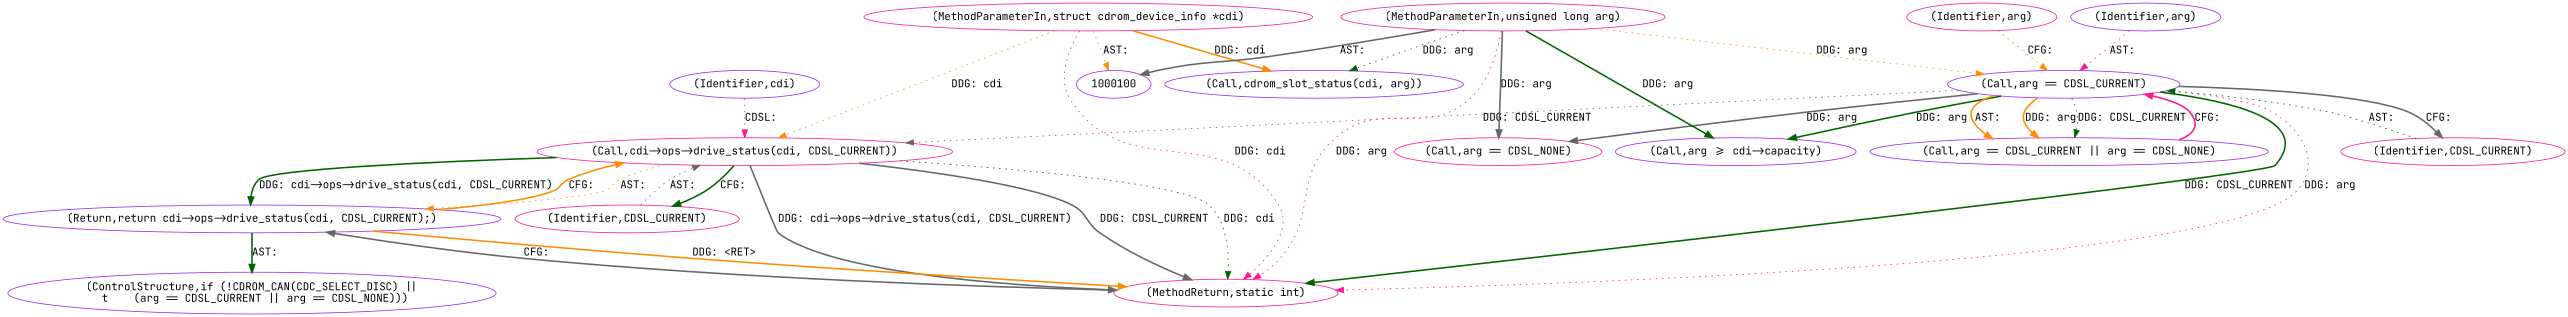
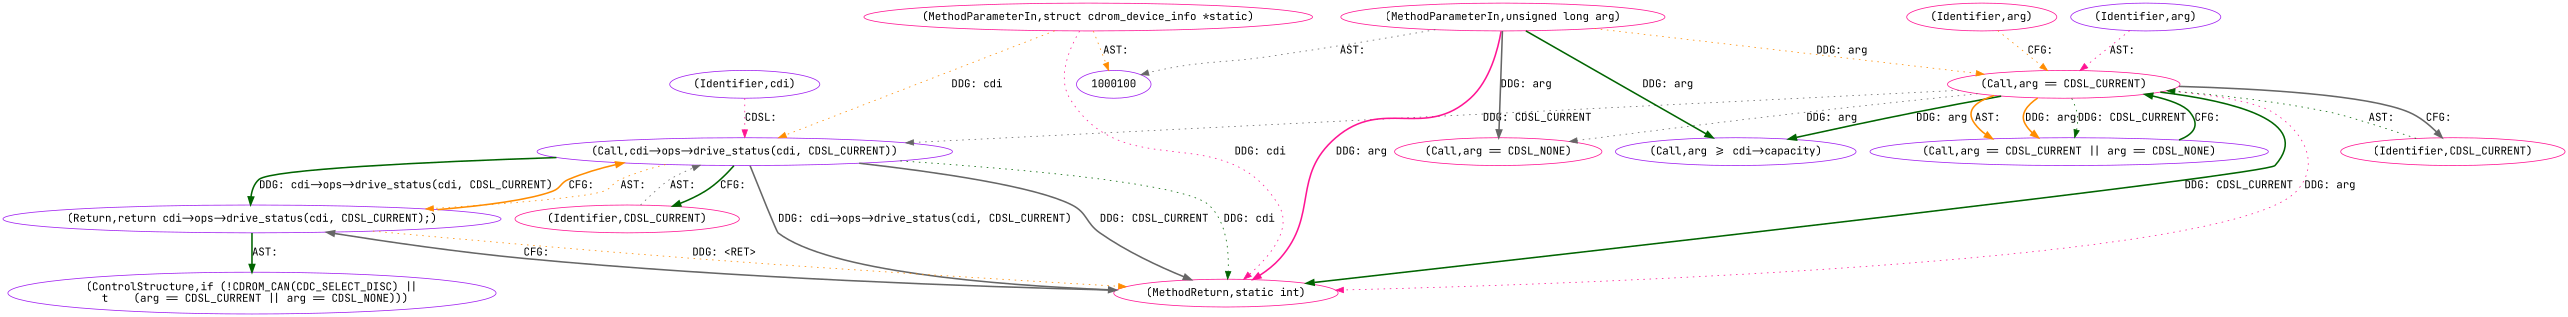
(1088, 17) -> (1088, 17)
(1292, 53) -> (1292, 53)
(1314, 84) -> none
(2064, 84) -> (2064, 84)
(2188, 111) -> (2188, 111)
(1777, 116) -> (1777, 116)
(1352, 127) -> (1352, 127)
(745, 152) -> (745, 152)
(745, 262) -> (745, 262)
